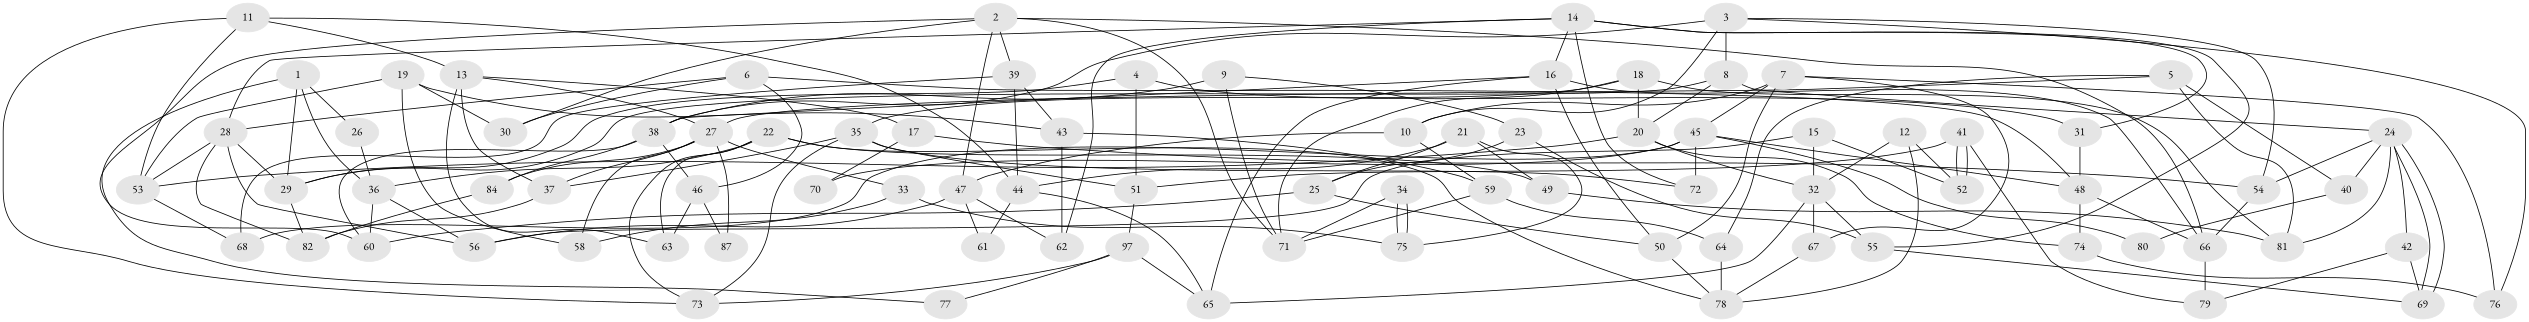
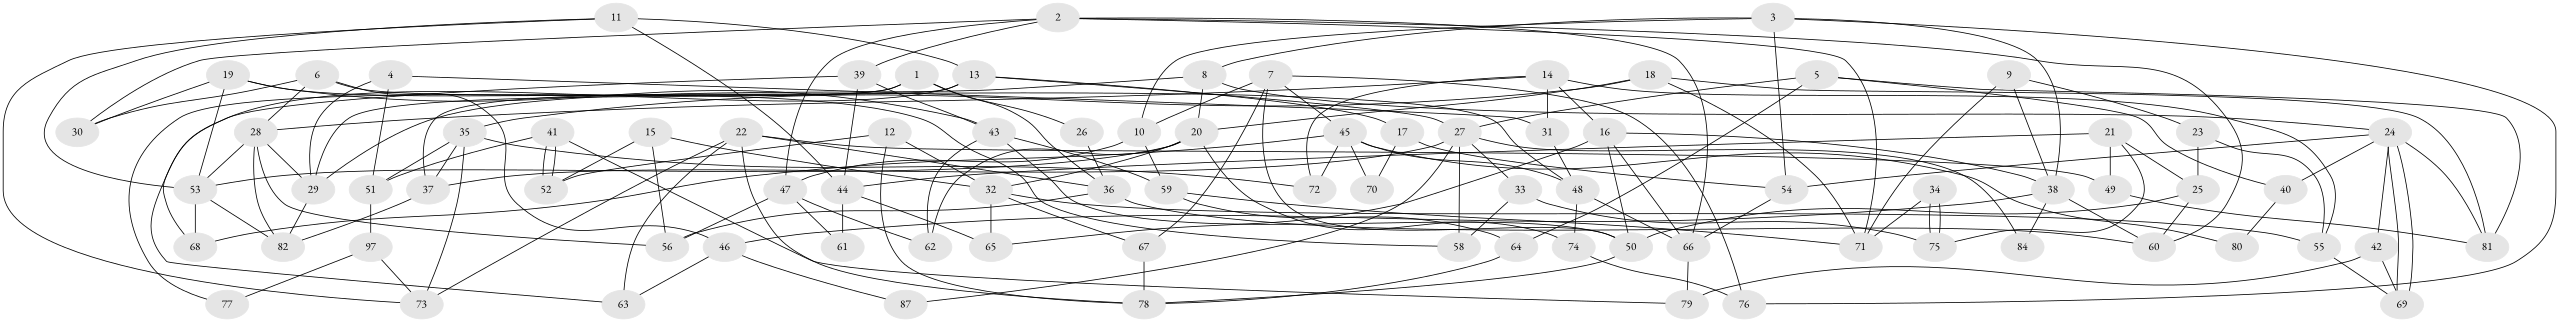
(1238, 35) -> (1036, 149)
(398, 215) -> (239, 218)
none -> (1300, 224)
(1168, 276) -> none
